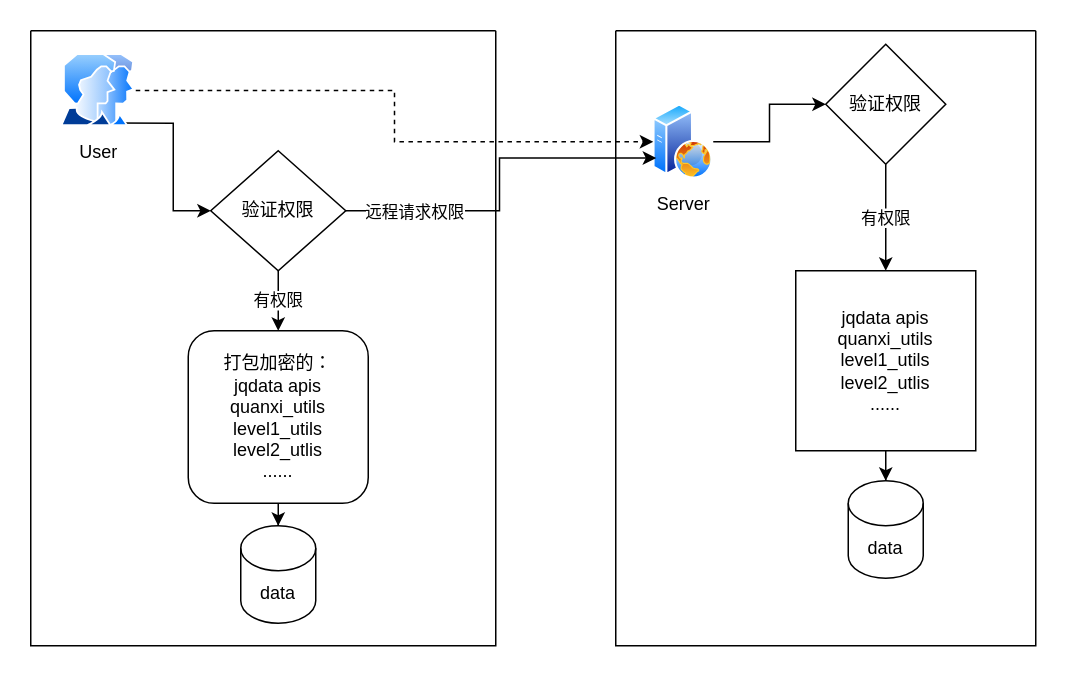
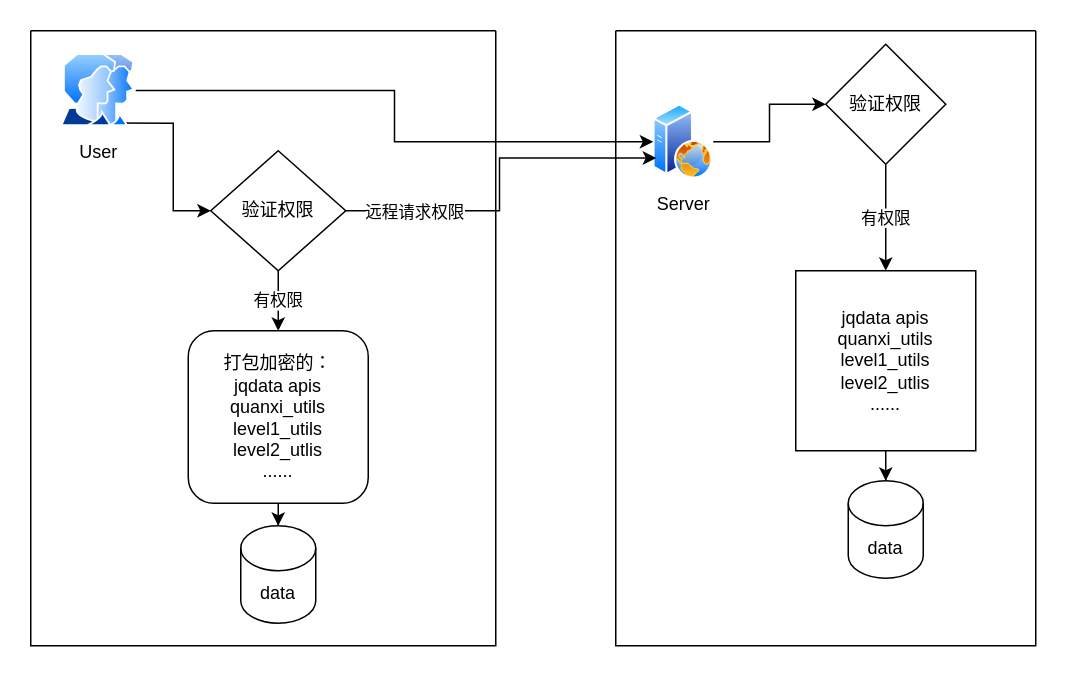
(395, 112) -> (395, 112)
